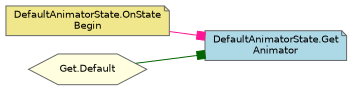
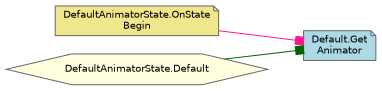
(276, 46) -> (340, 46)
(88, 69) -> (137, 69)
